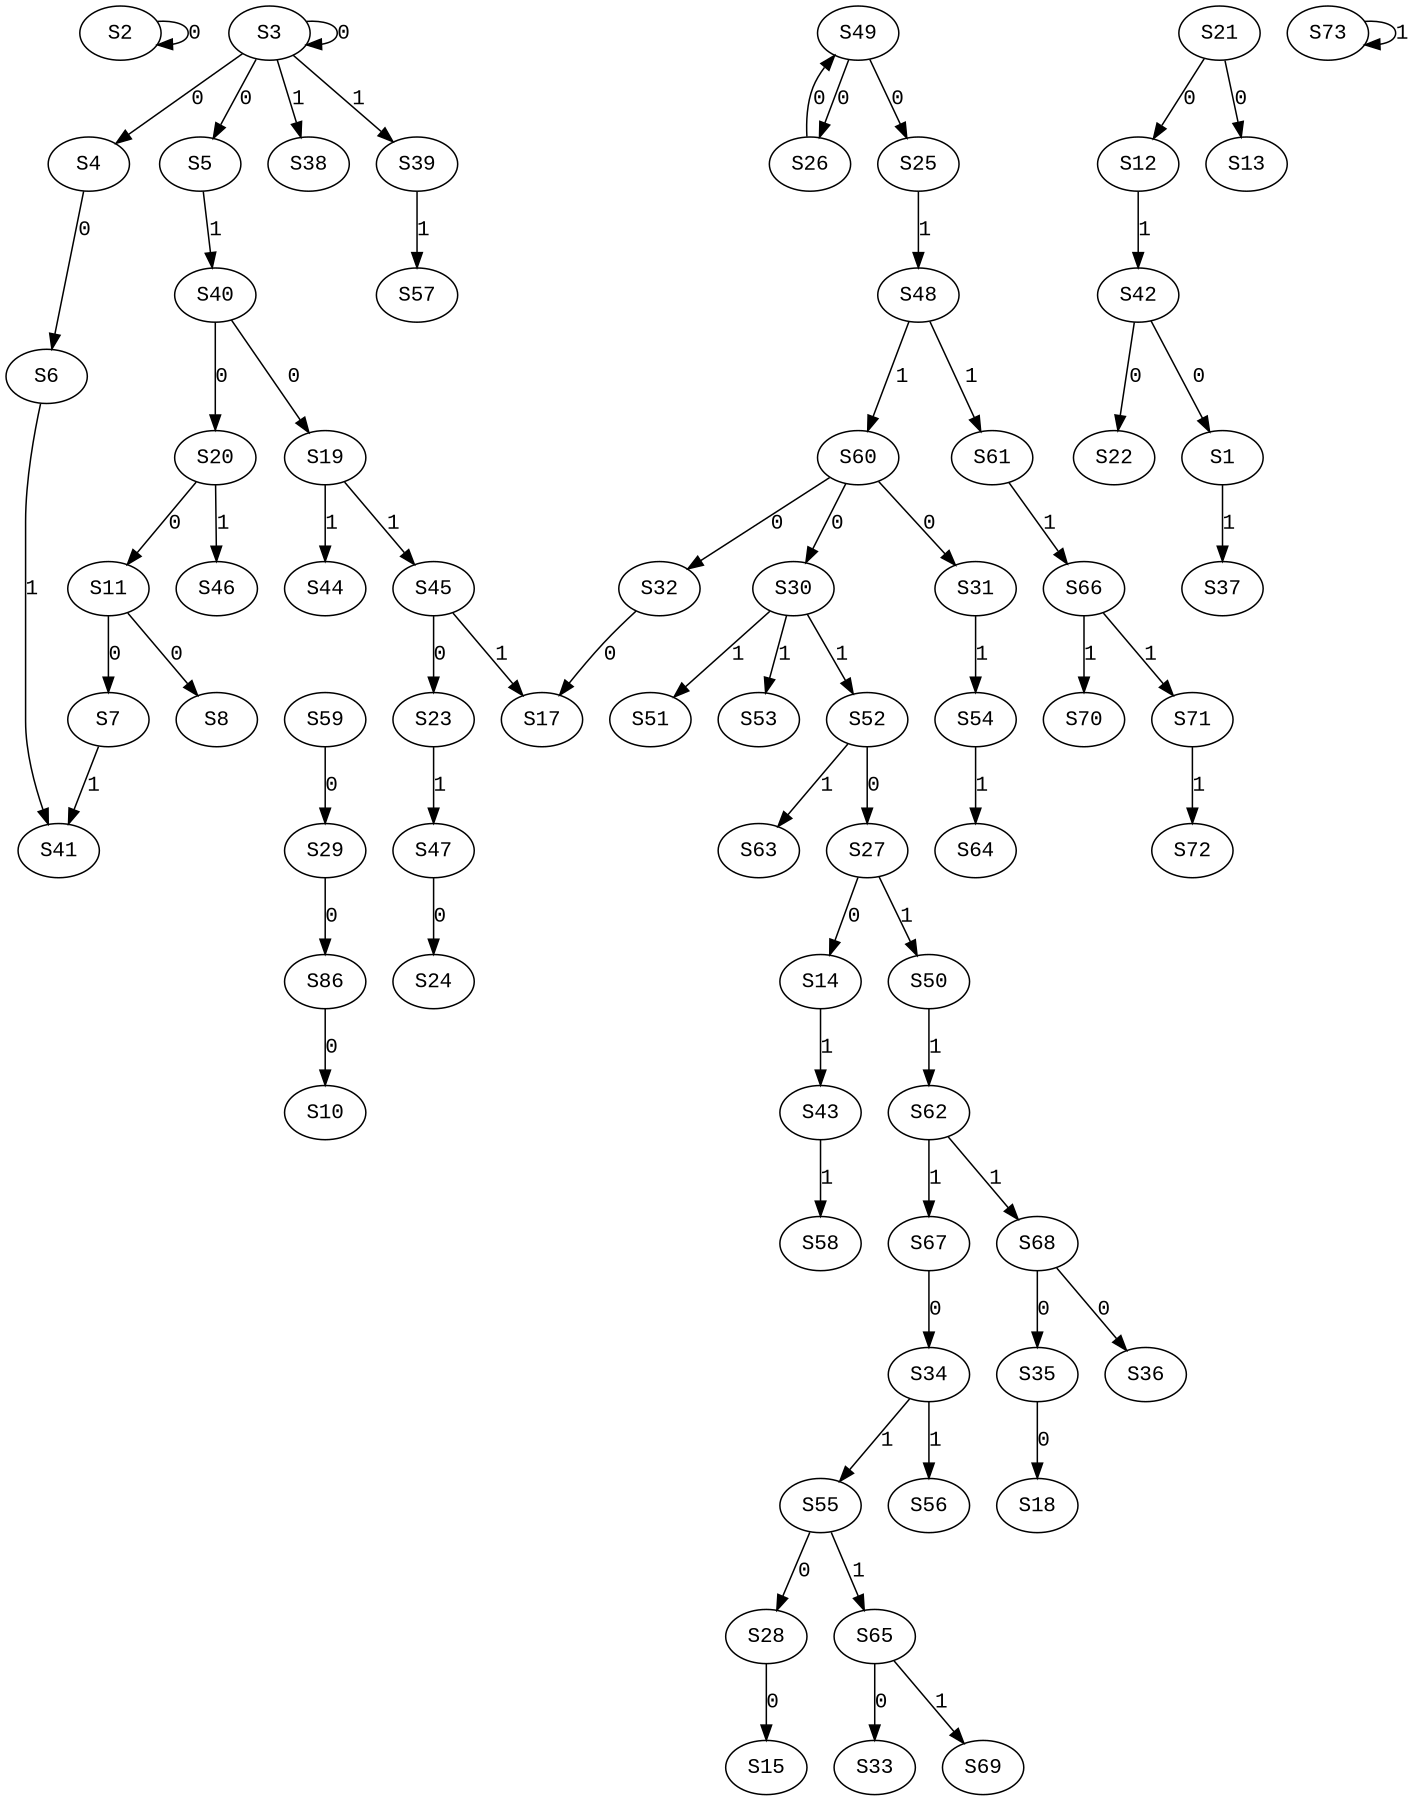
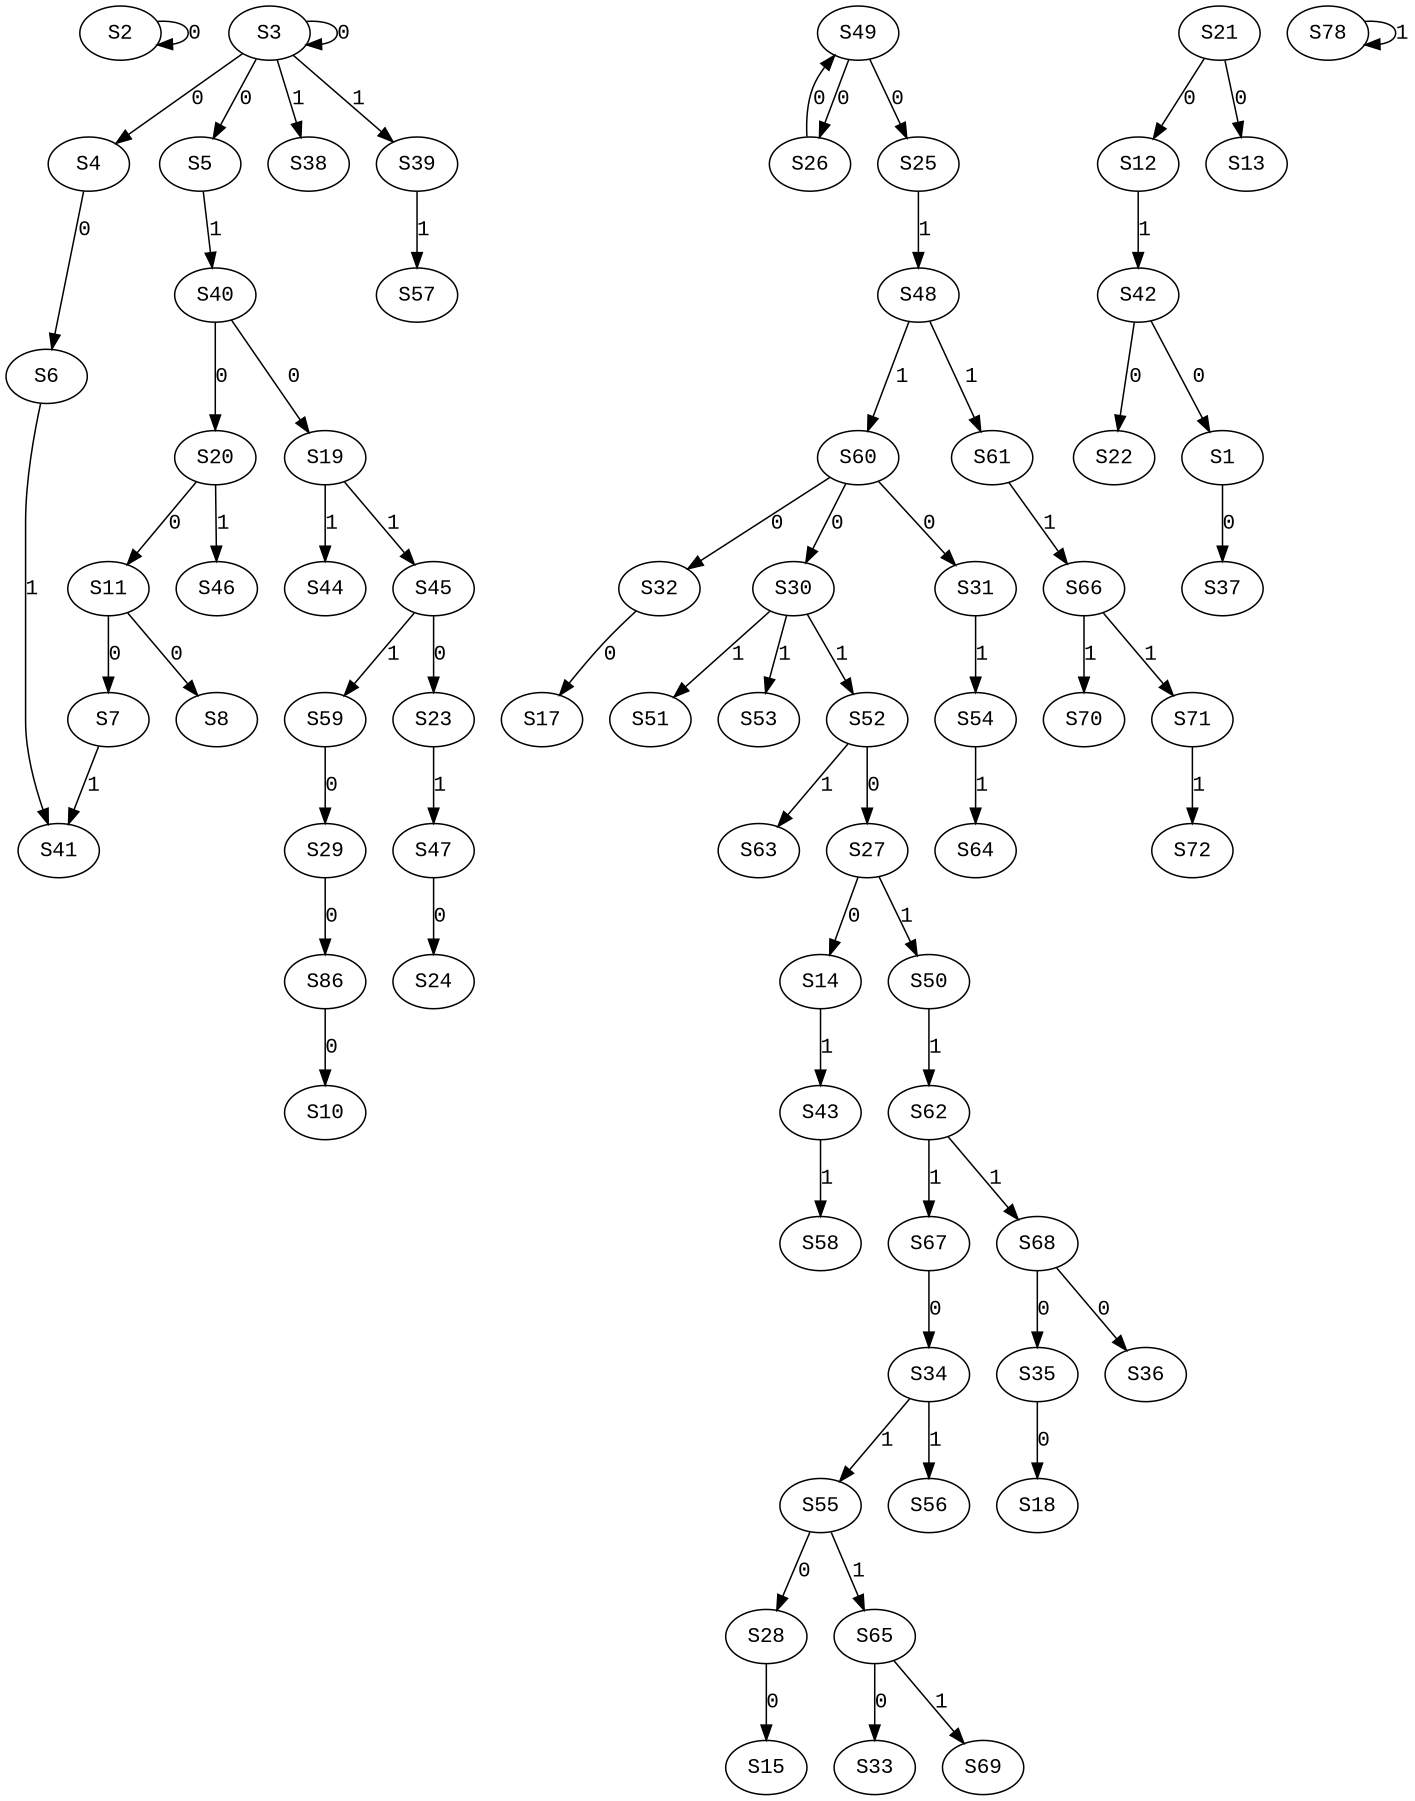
(1328, 33) -> (1328, 33)
(1229, 523) -> (1229, 523)
(483, 648) -> (384, 648)
